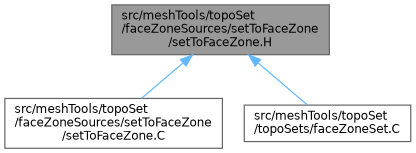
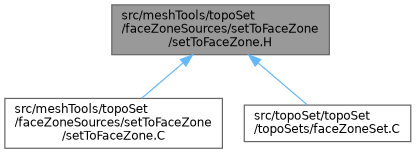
(328, 123) -> (328, 123)
